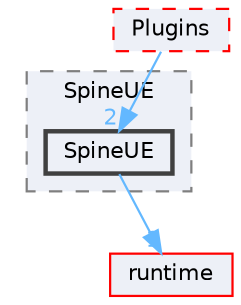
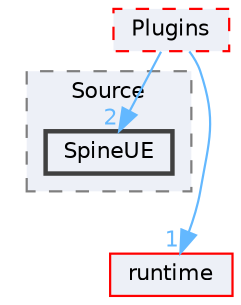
(109, 92) -> (109, 92)
(136, 205) -> (209, 141)
